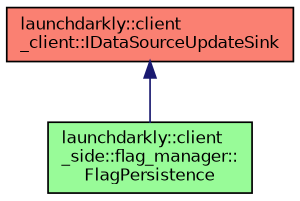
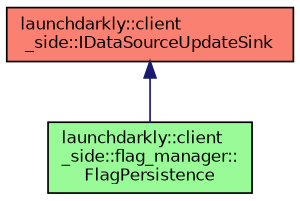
(150, 35) -> (150, 35)
